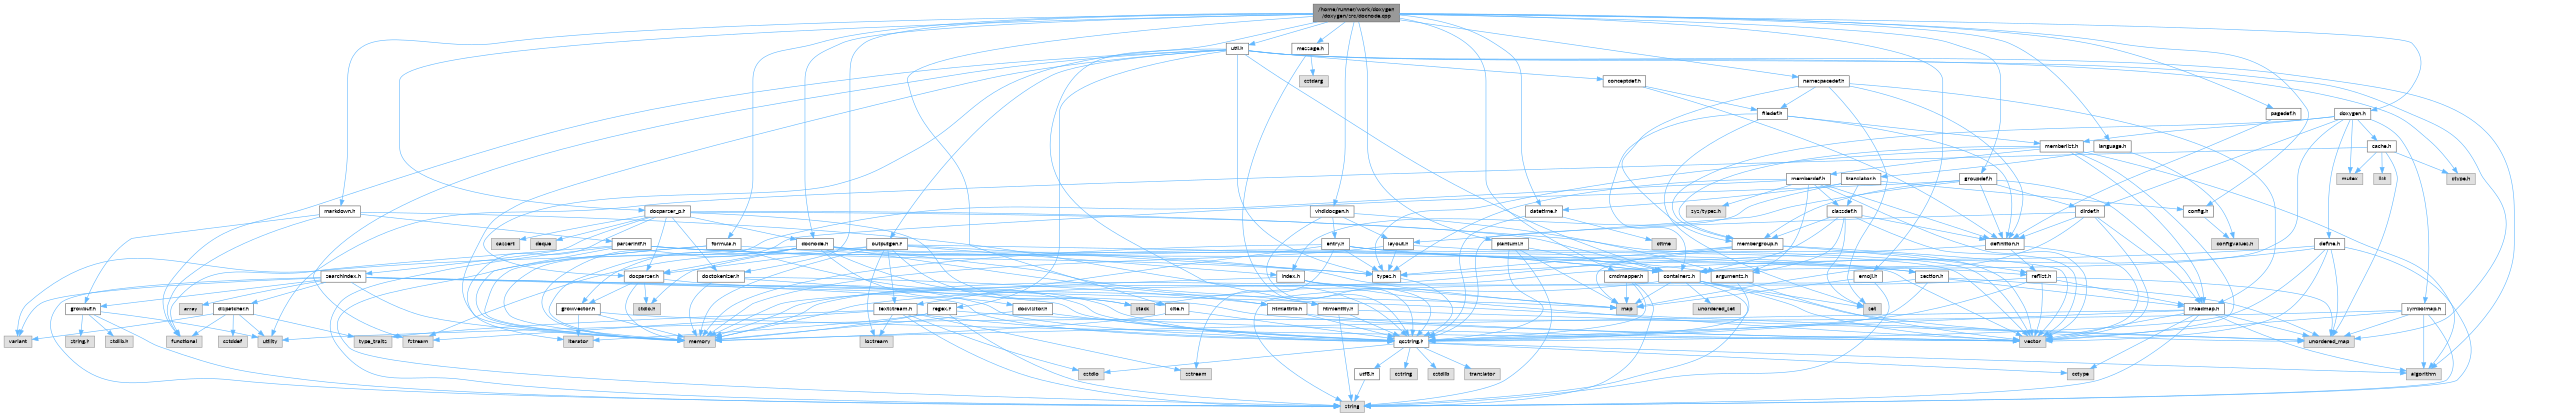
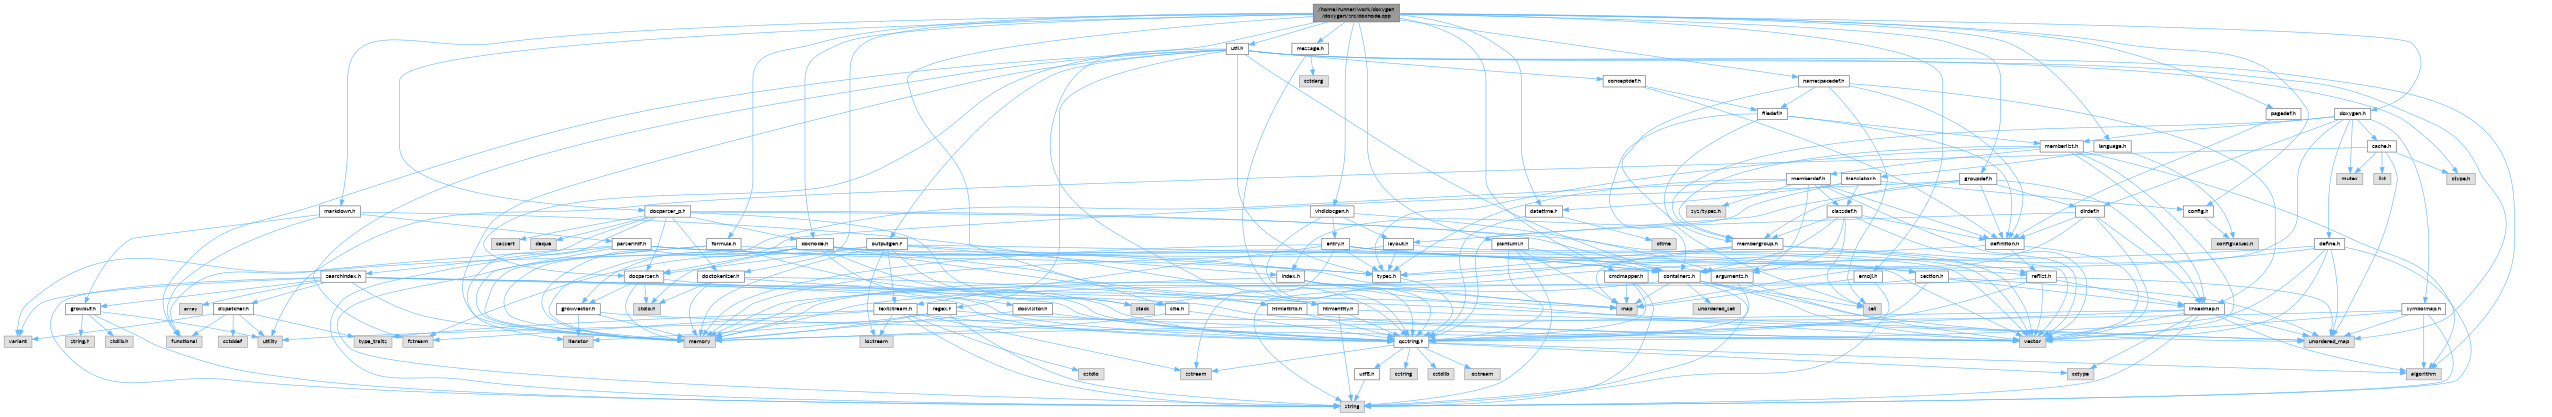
none -> (687, 292)
(1252, 358) -> (1306, 358)
(1482, 374) -> (1482, 374)
